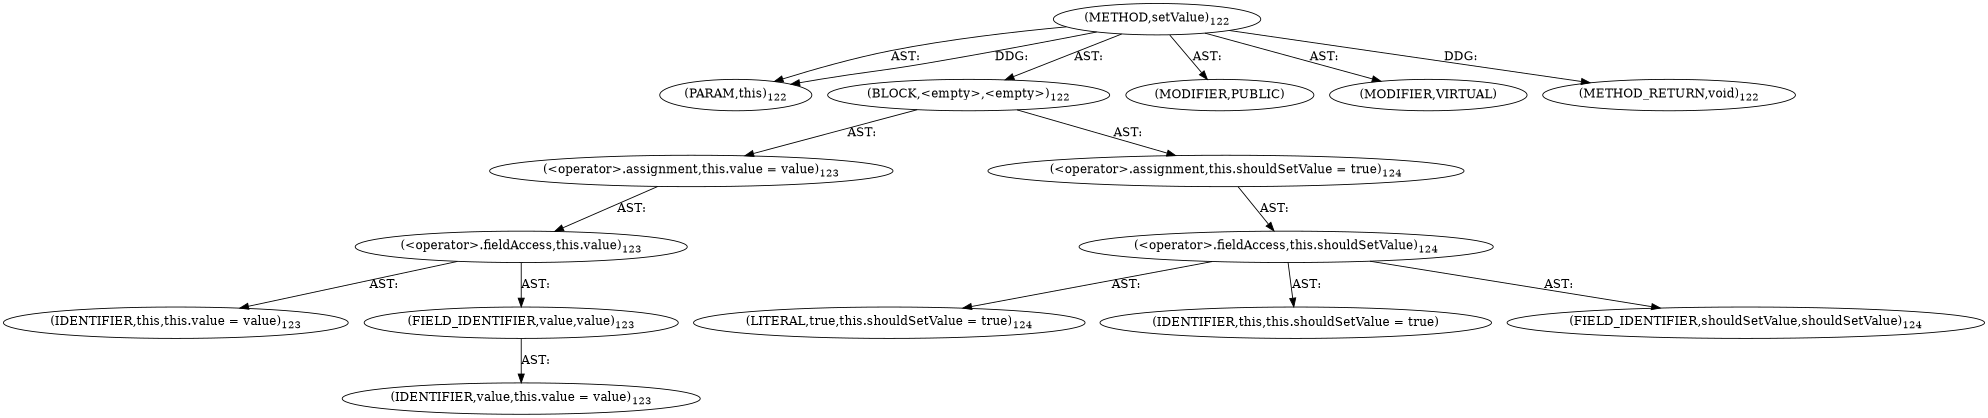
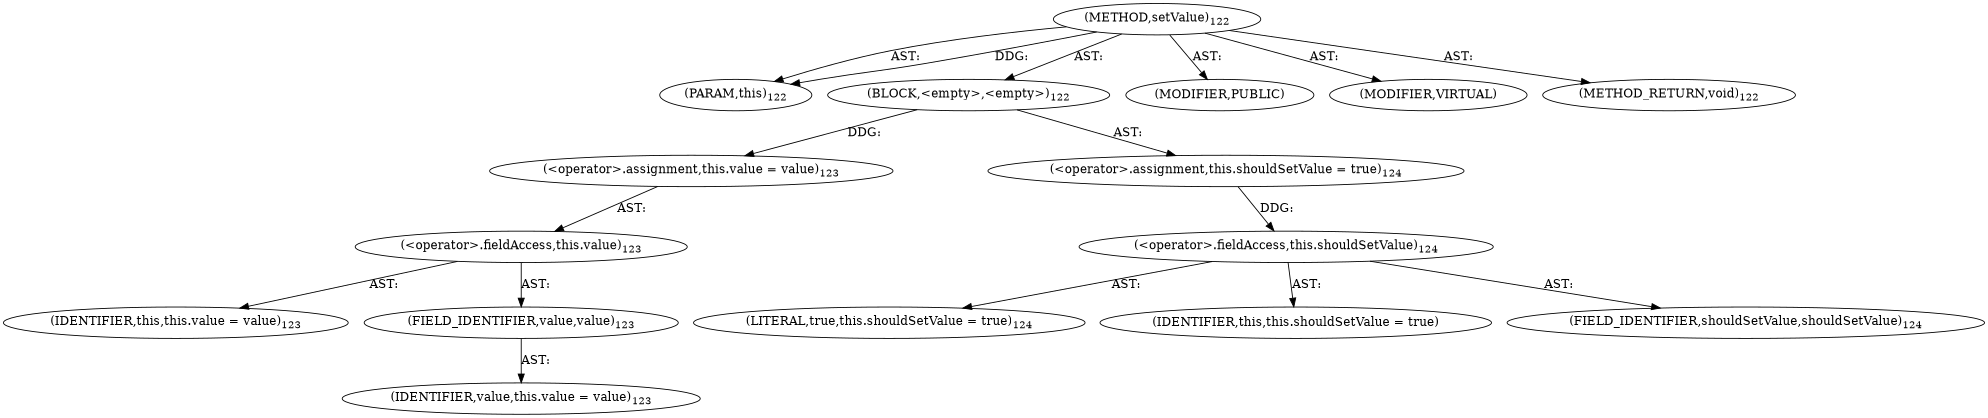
(1463, 57) -> (1461, 57)
(864, 133) -> (866, 133)
(1277, 209) -> (1279, 209)
